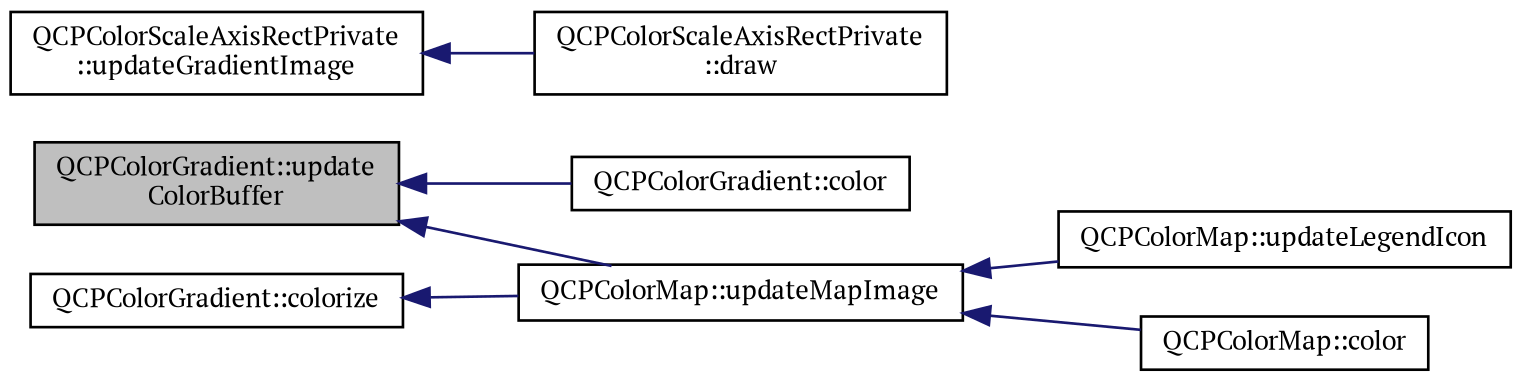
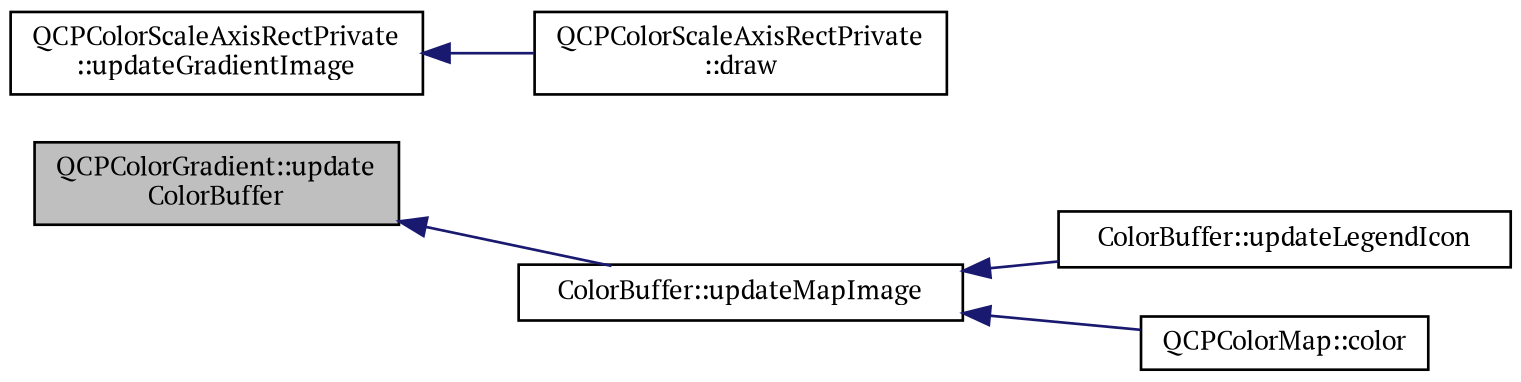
(741, 184) -> none
(1285, 239) -> (1285, 239)
(741, 293) -> (741, 293)
(217, 301) -> none
